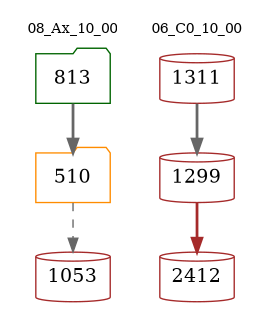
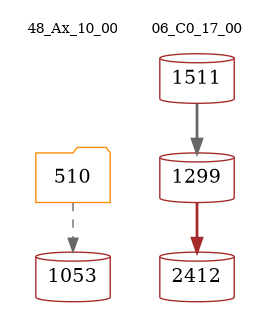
(73, 30) -> (73, 30)
(197, 30) -> (197, 30)
(73, 79) -> none
(197, 79) -> (197, 79)
